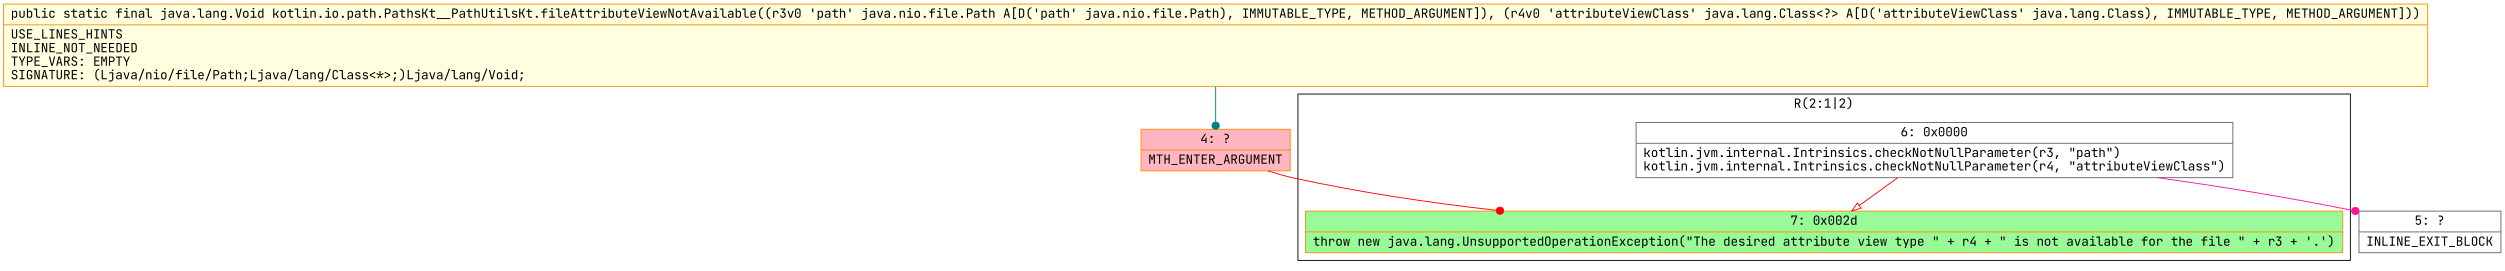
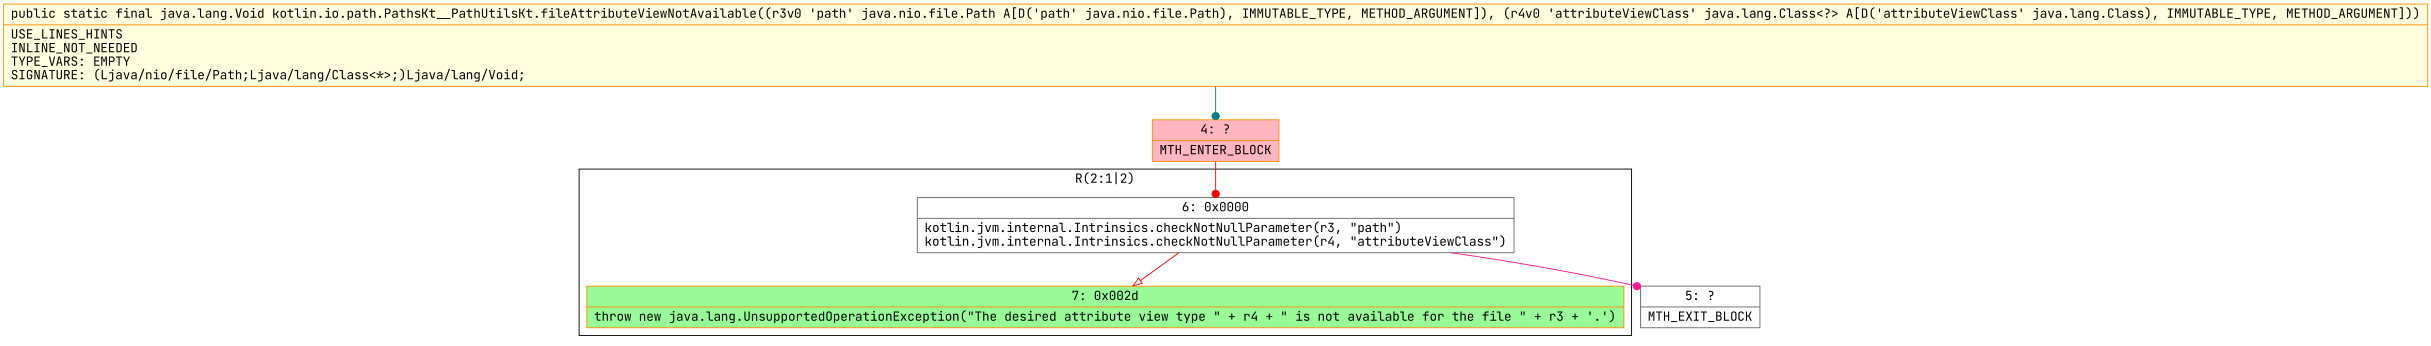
(1216, 160) -> (1216, 151)
(1381, 195) -> (1216, 176)
(2430, 242) -> (1700, 317)
